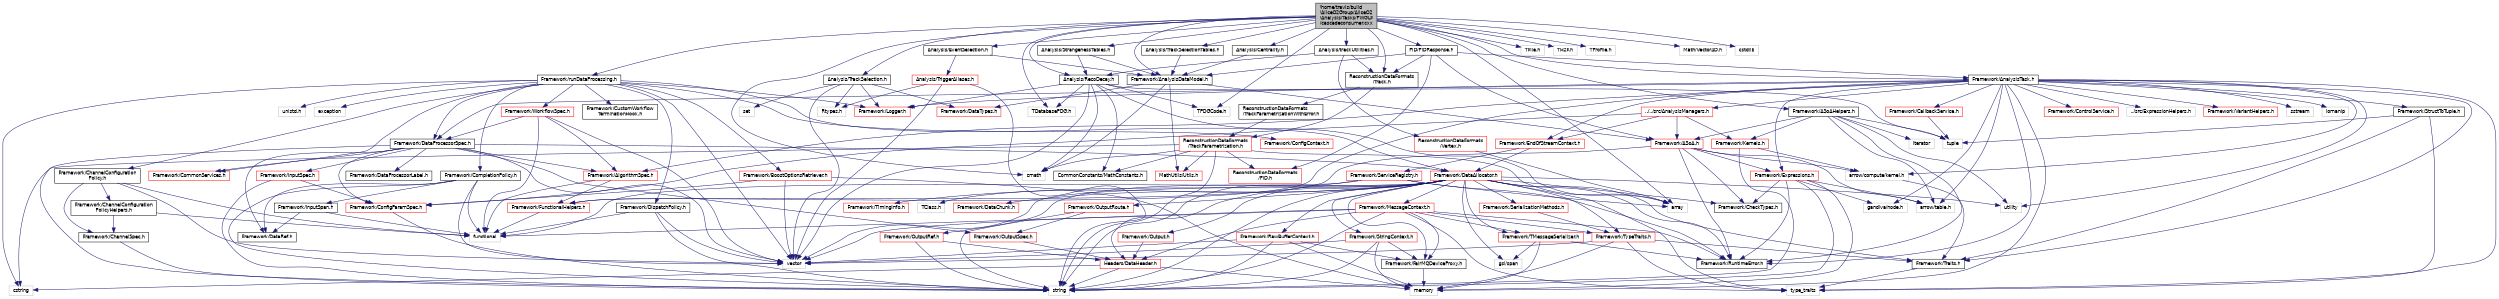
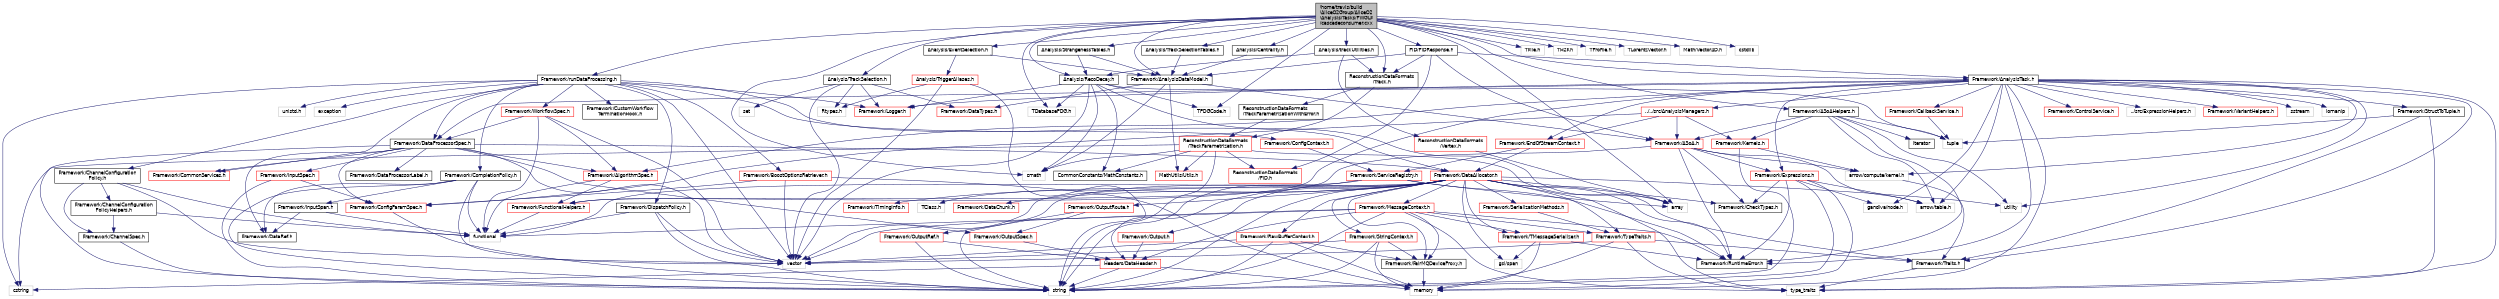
none -> (1647, 50)
(1922, 144) -> (1922, 144)
none -> (1335, 158)
